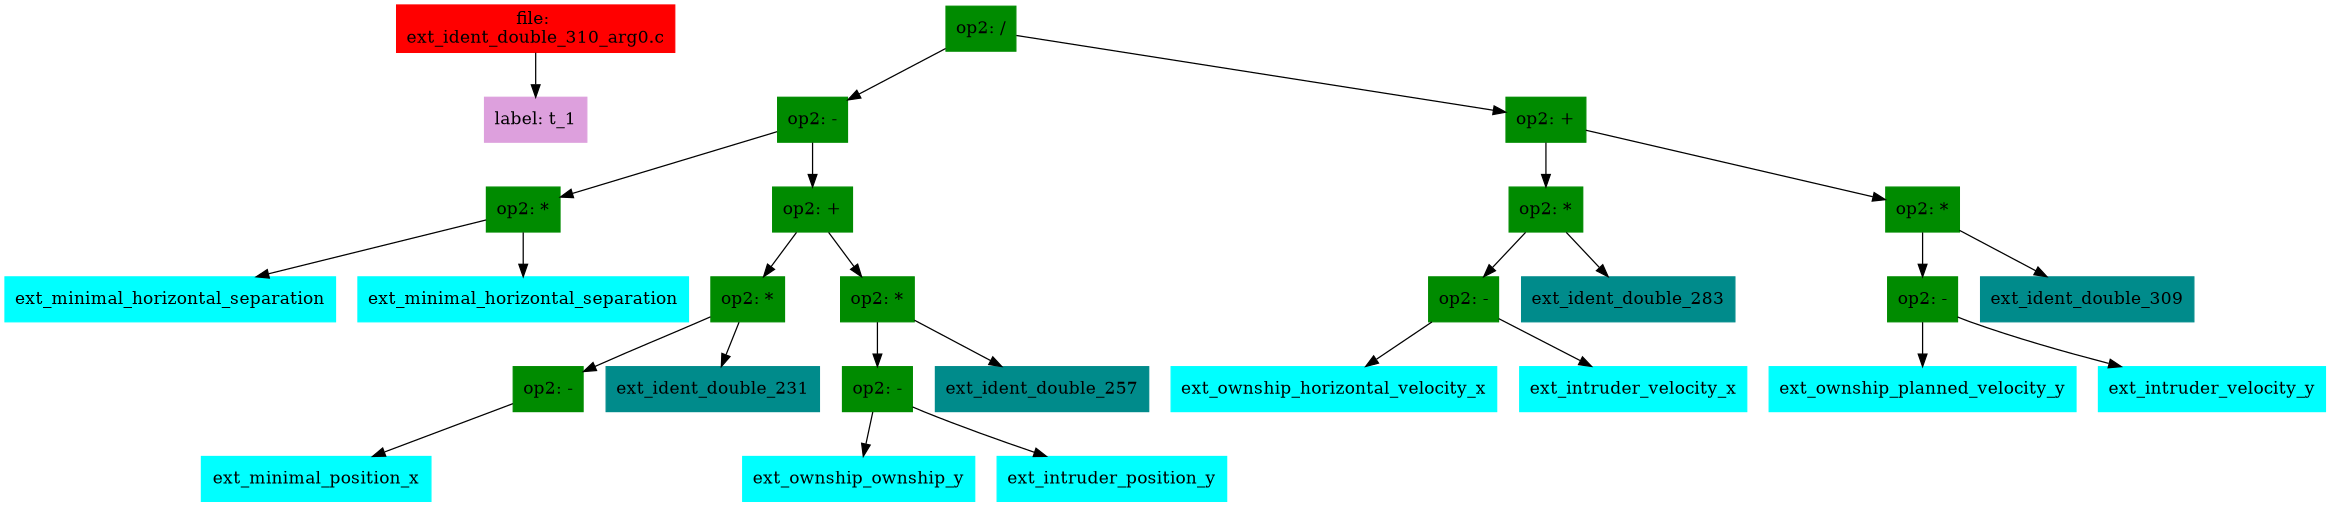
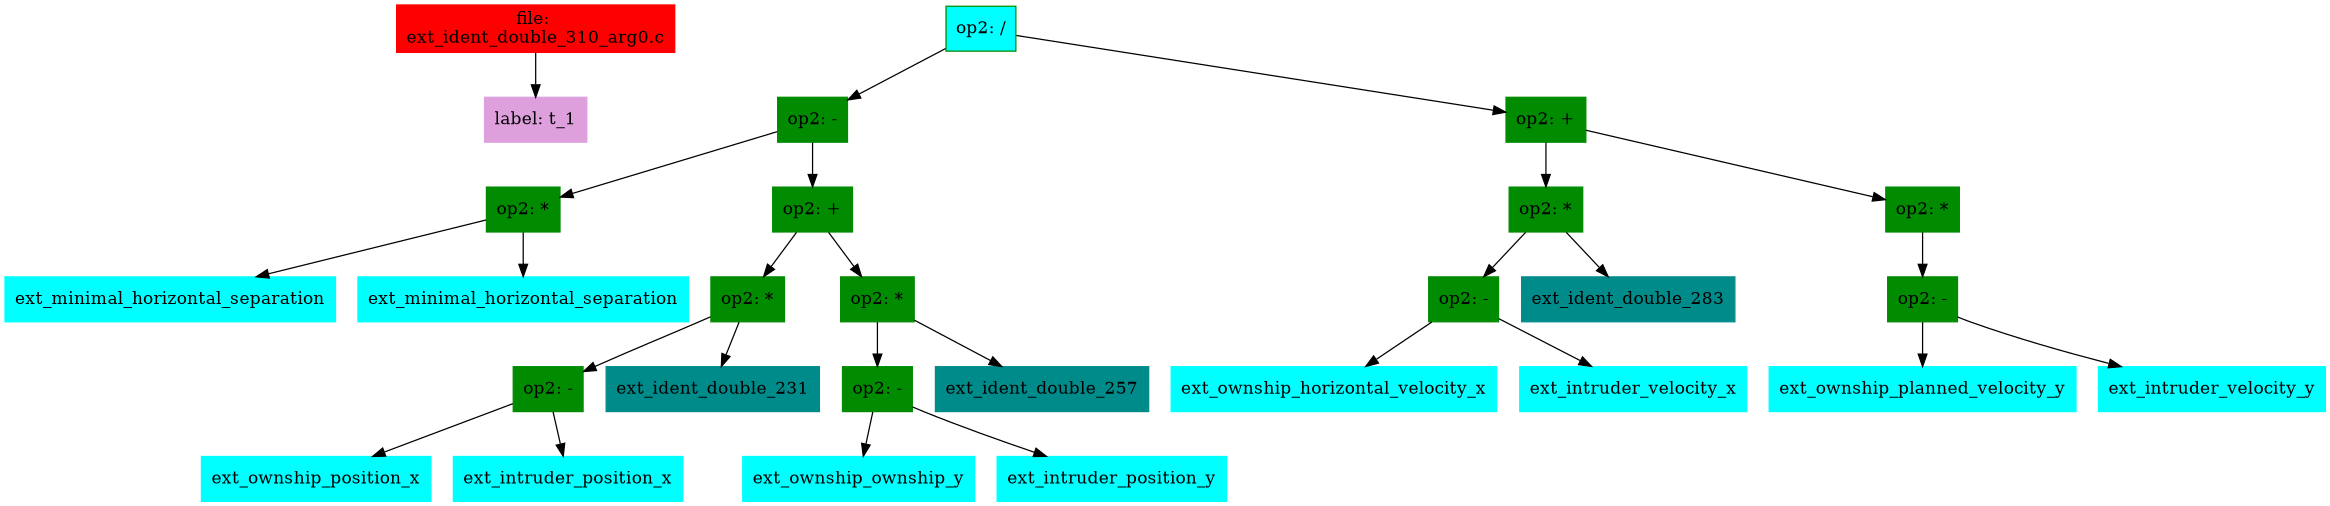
(981, 29) -> (981, 29)
(2087, 299) -> none
(316, 479) -> (316, 479)
none -> (568, 479)
